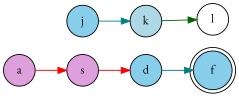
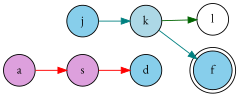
(173, 70) -> (174, 42)
